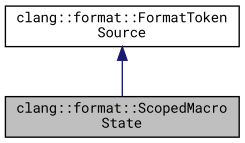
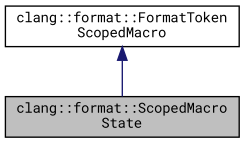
(122, 26) -> (122, 26)
